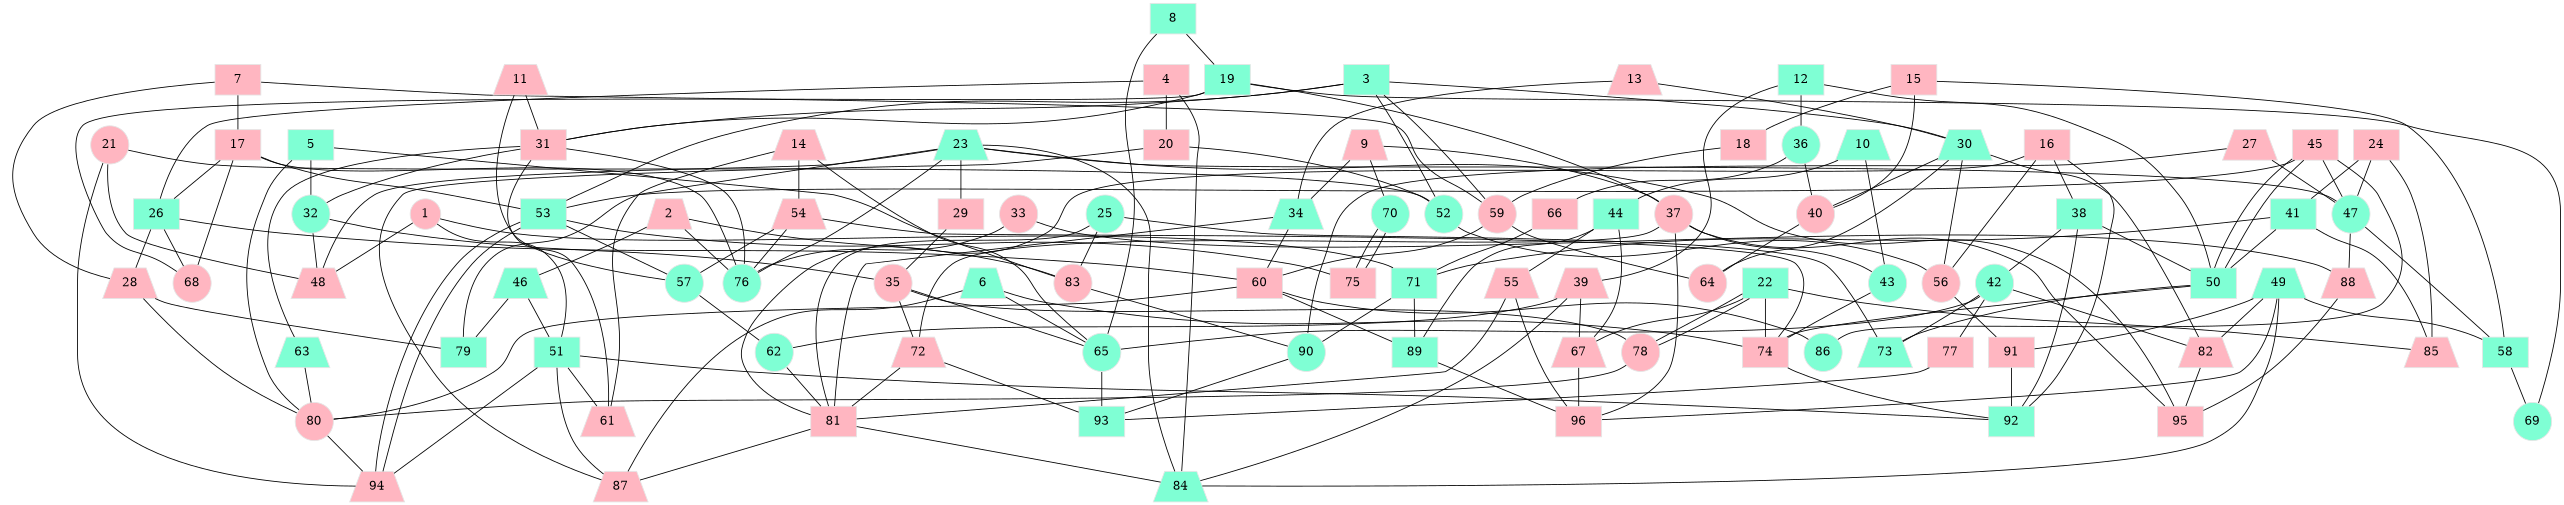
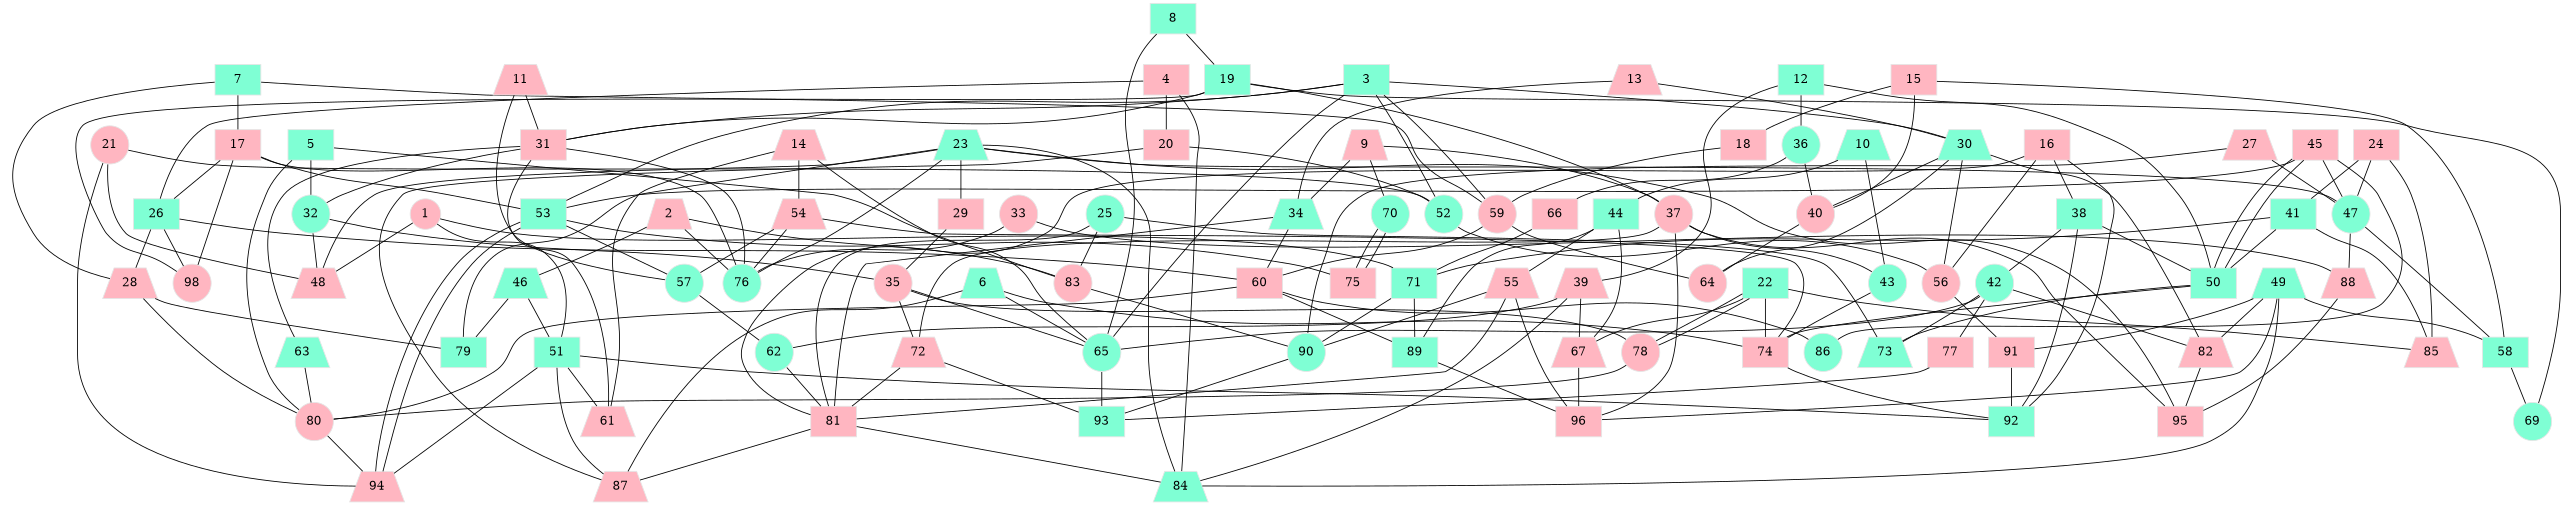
(238, 80) -> (238, 80)
none -> (1222, 209)
(192, 283) -> (192, 283)
none -> (1405, 319)
